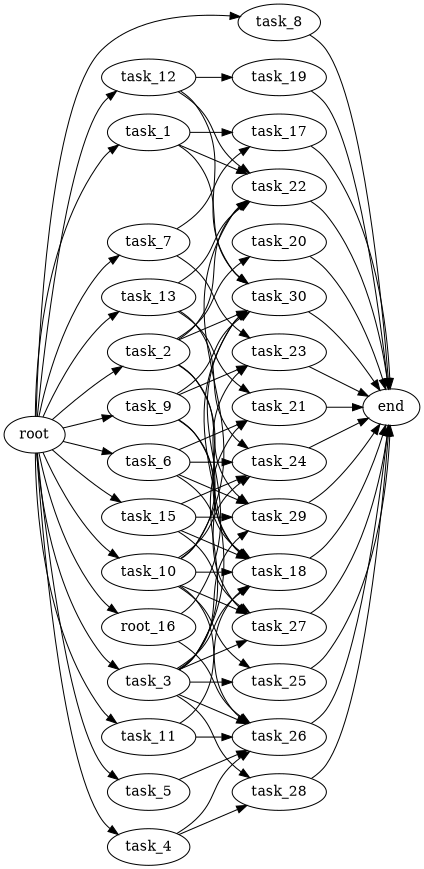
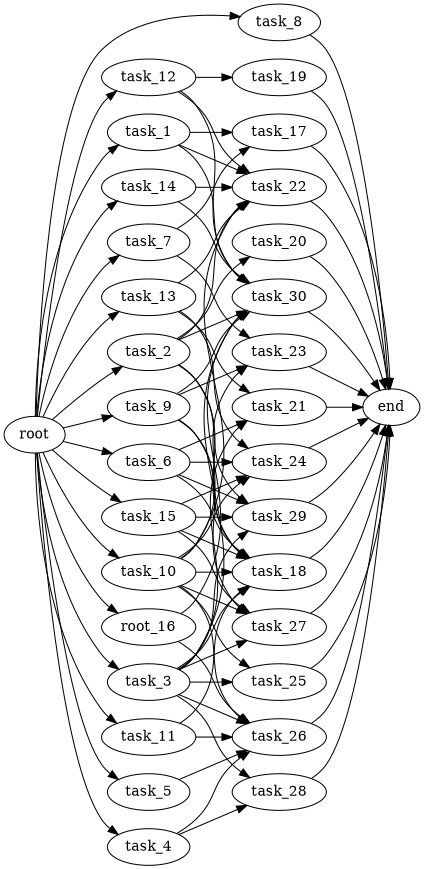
none -> (149, 187)
